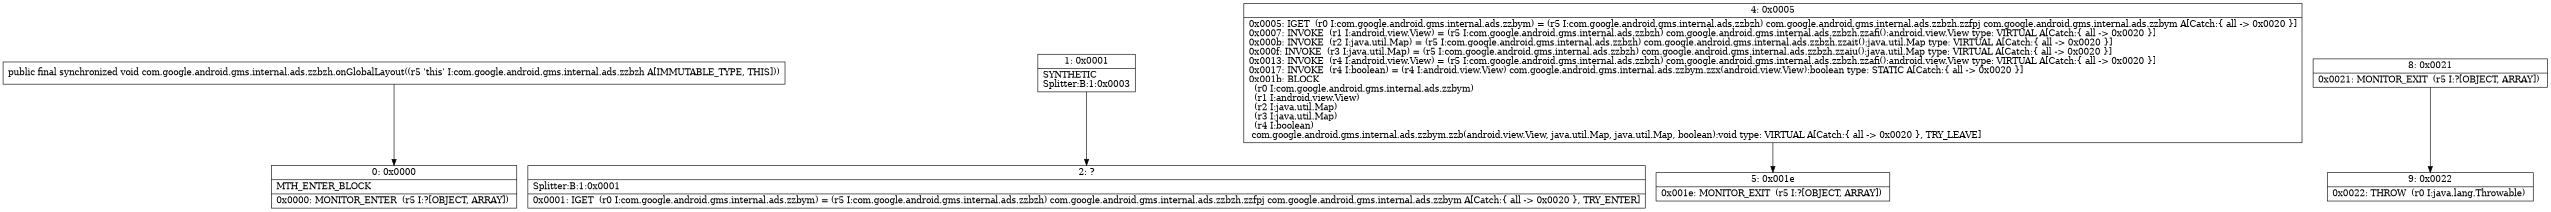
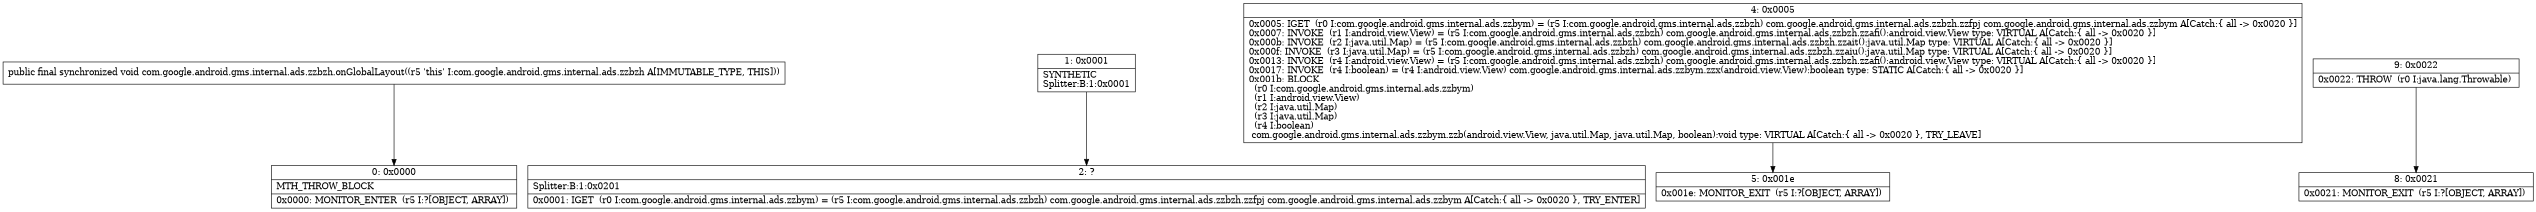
(1087, 84) -> (1087, 84)
(2430, 127) -> (2416, 127)
(324, 187) -> (325, 187)
(577, 187) -> (577, 187)
